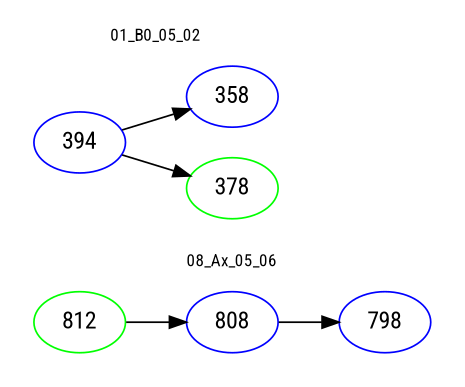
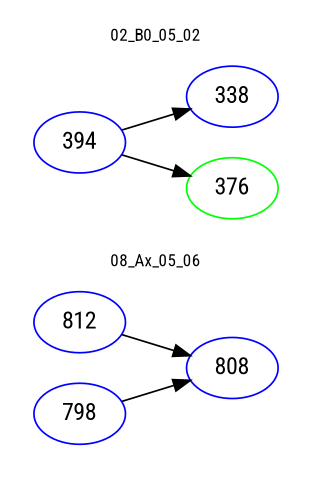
(156, 36) -> (156, 36)
(232, 97) -> (232, 97)
(232, 188) -> (232, 188)
(80, 322) -> (80, 322)
(300, 322) -> (148, 393)
